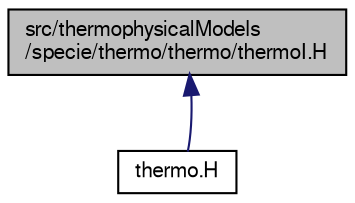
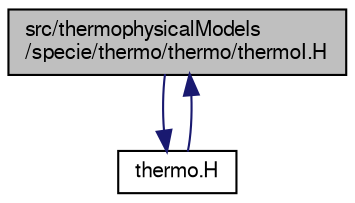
none -> (163, 102)
